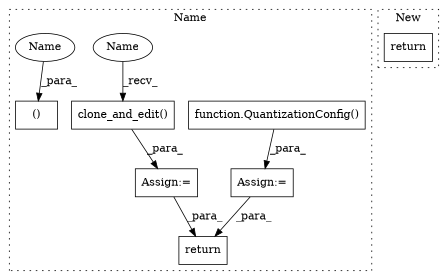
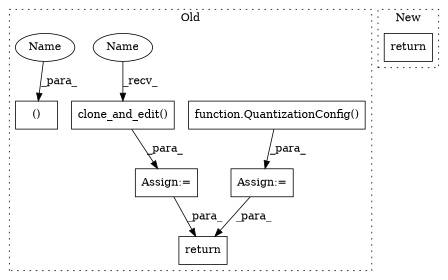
(191, 18) -> (191, 18)
